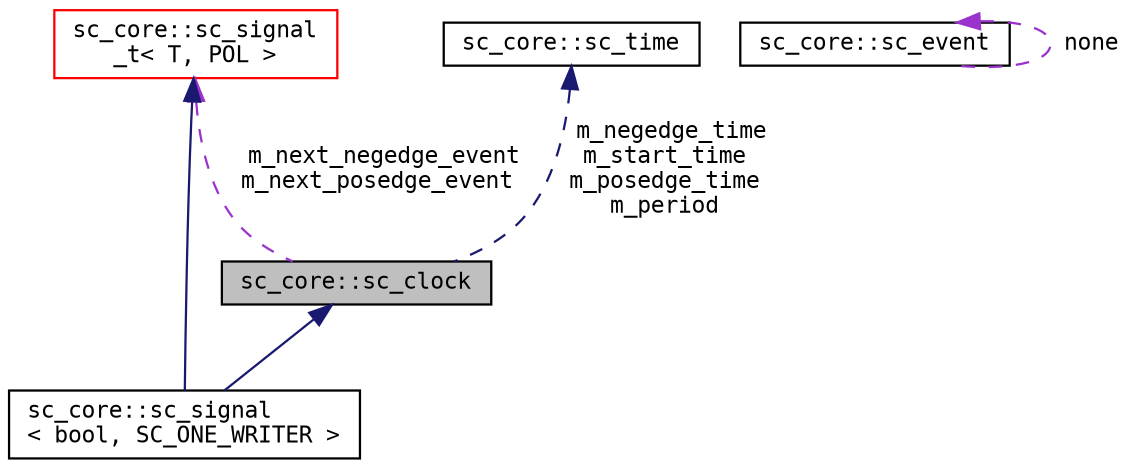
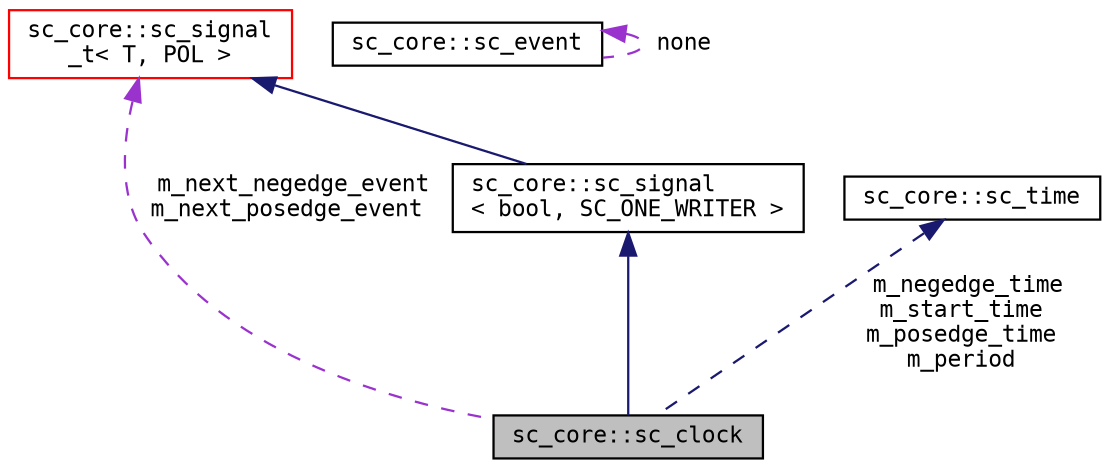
(269, 355) -> (628, 336)
